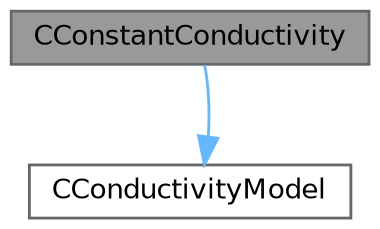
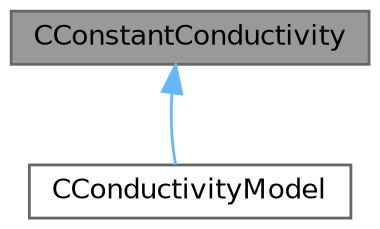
(209, 101) -> (172, 129)
